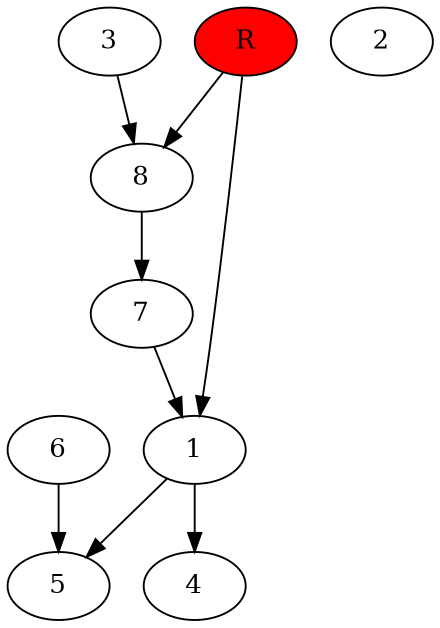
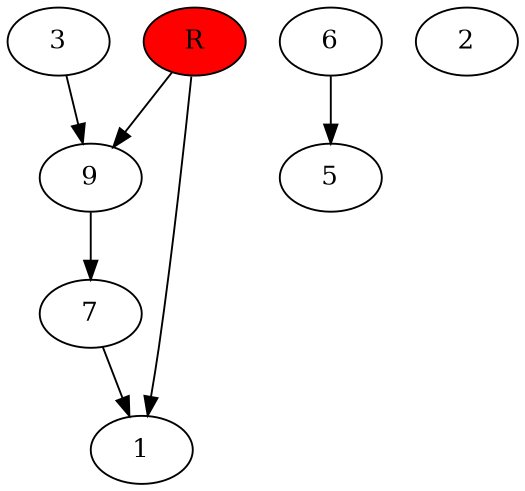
(142, 178) -> (91, 178)
(134, 511) -> none
(195, 586) -> none
